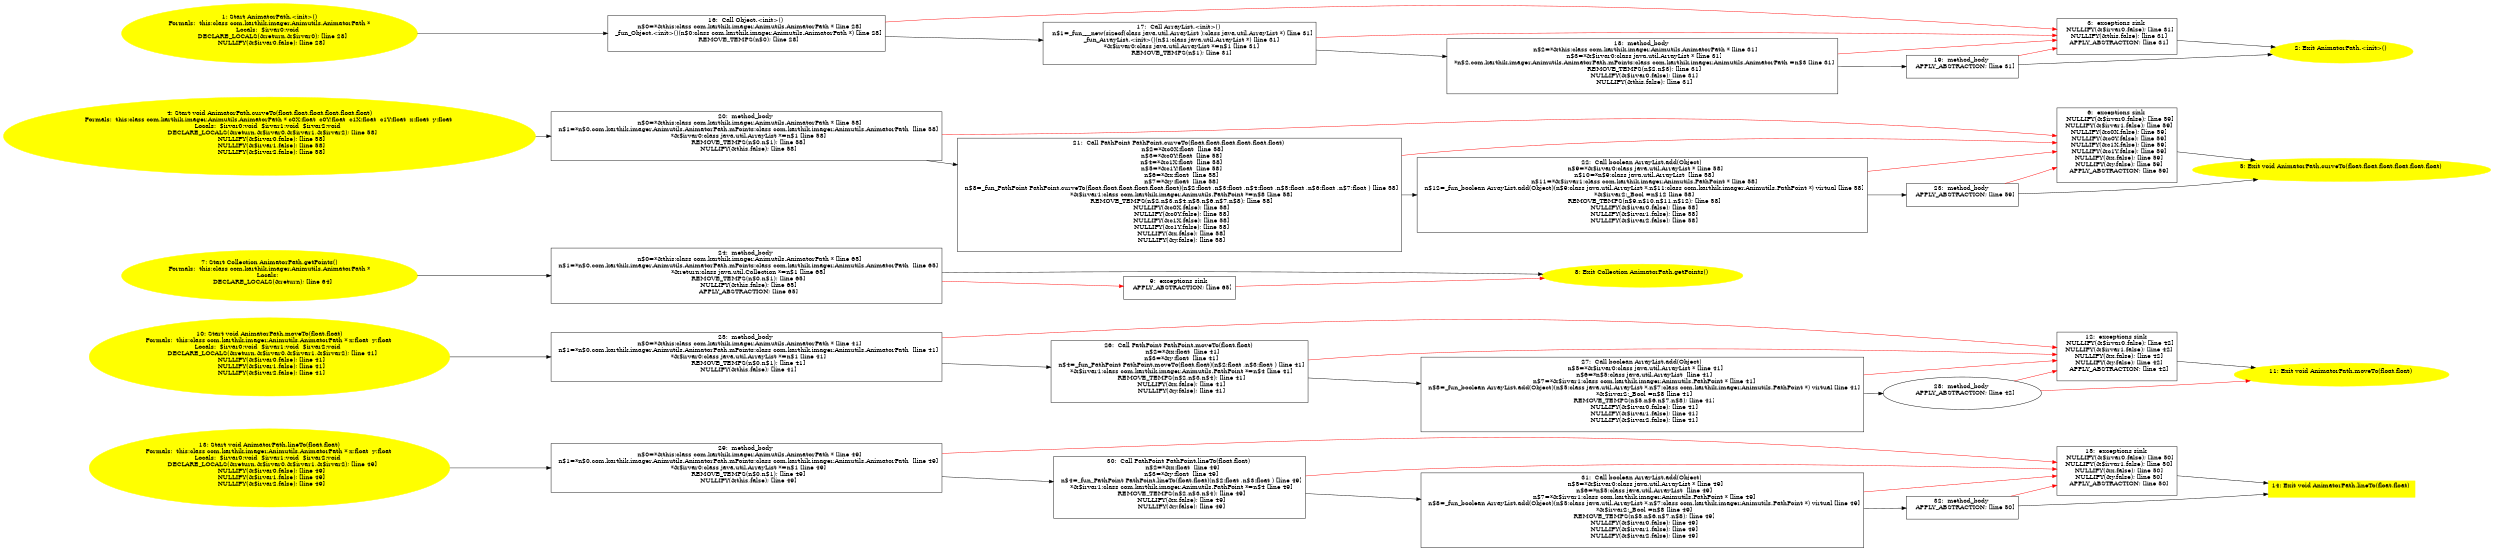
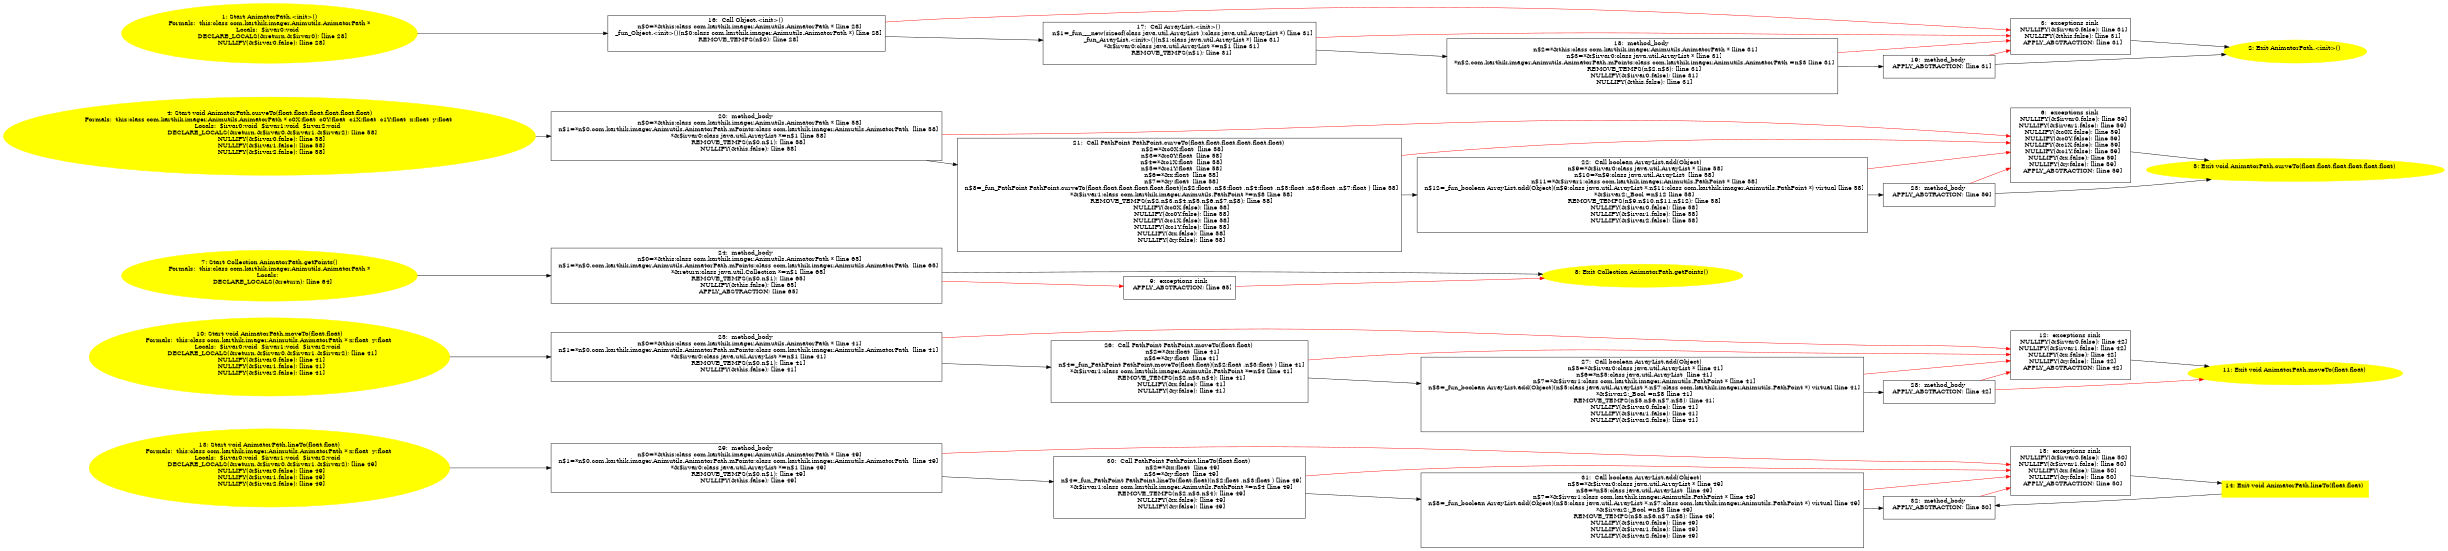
(1962, 393) -> (1939, 392)
(2141, 501) -> (2111, 500)
